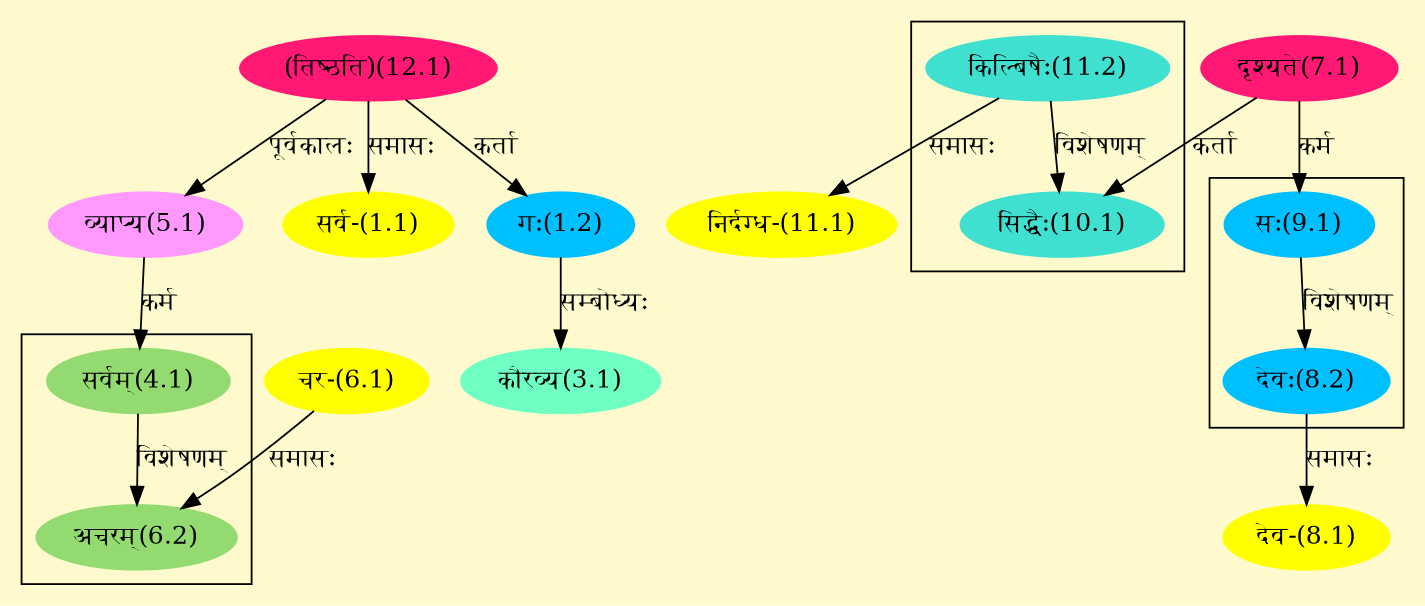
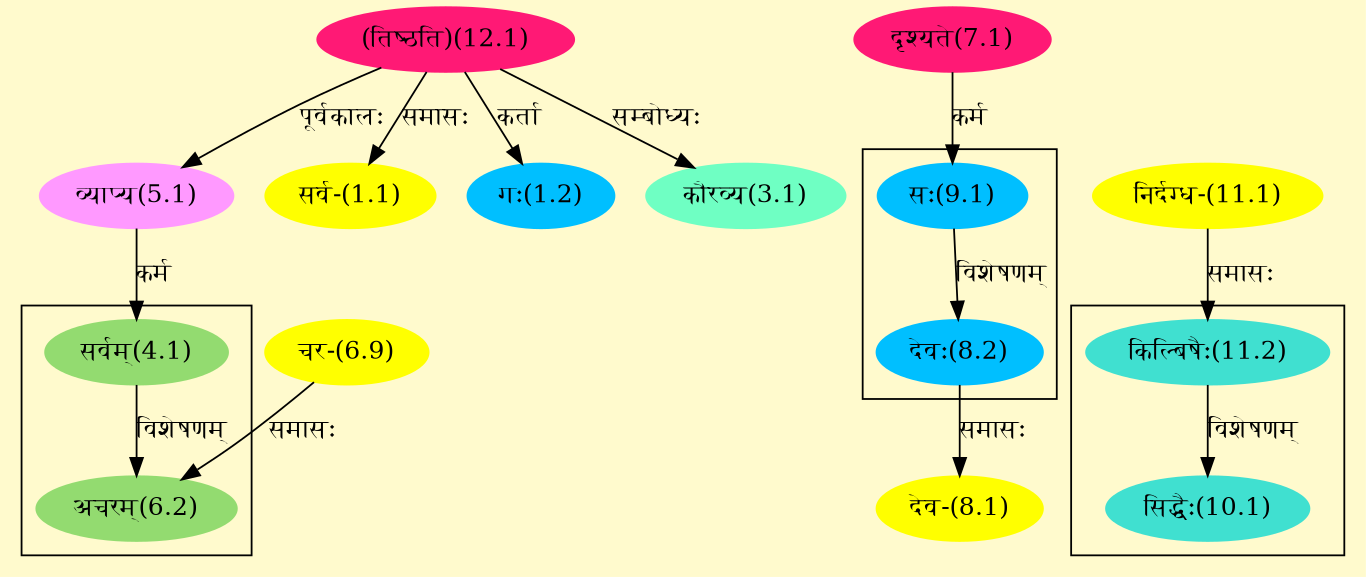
(1195, 137) -> none
(922, 142) -> (1208, 265)
(561, 294) -> (589, 114)
(347, 381) -> (347, 352)
